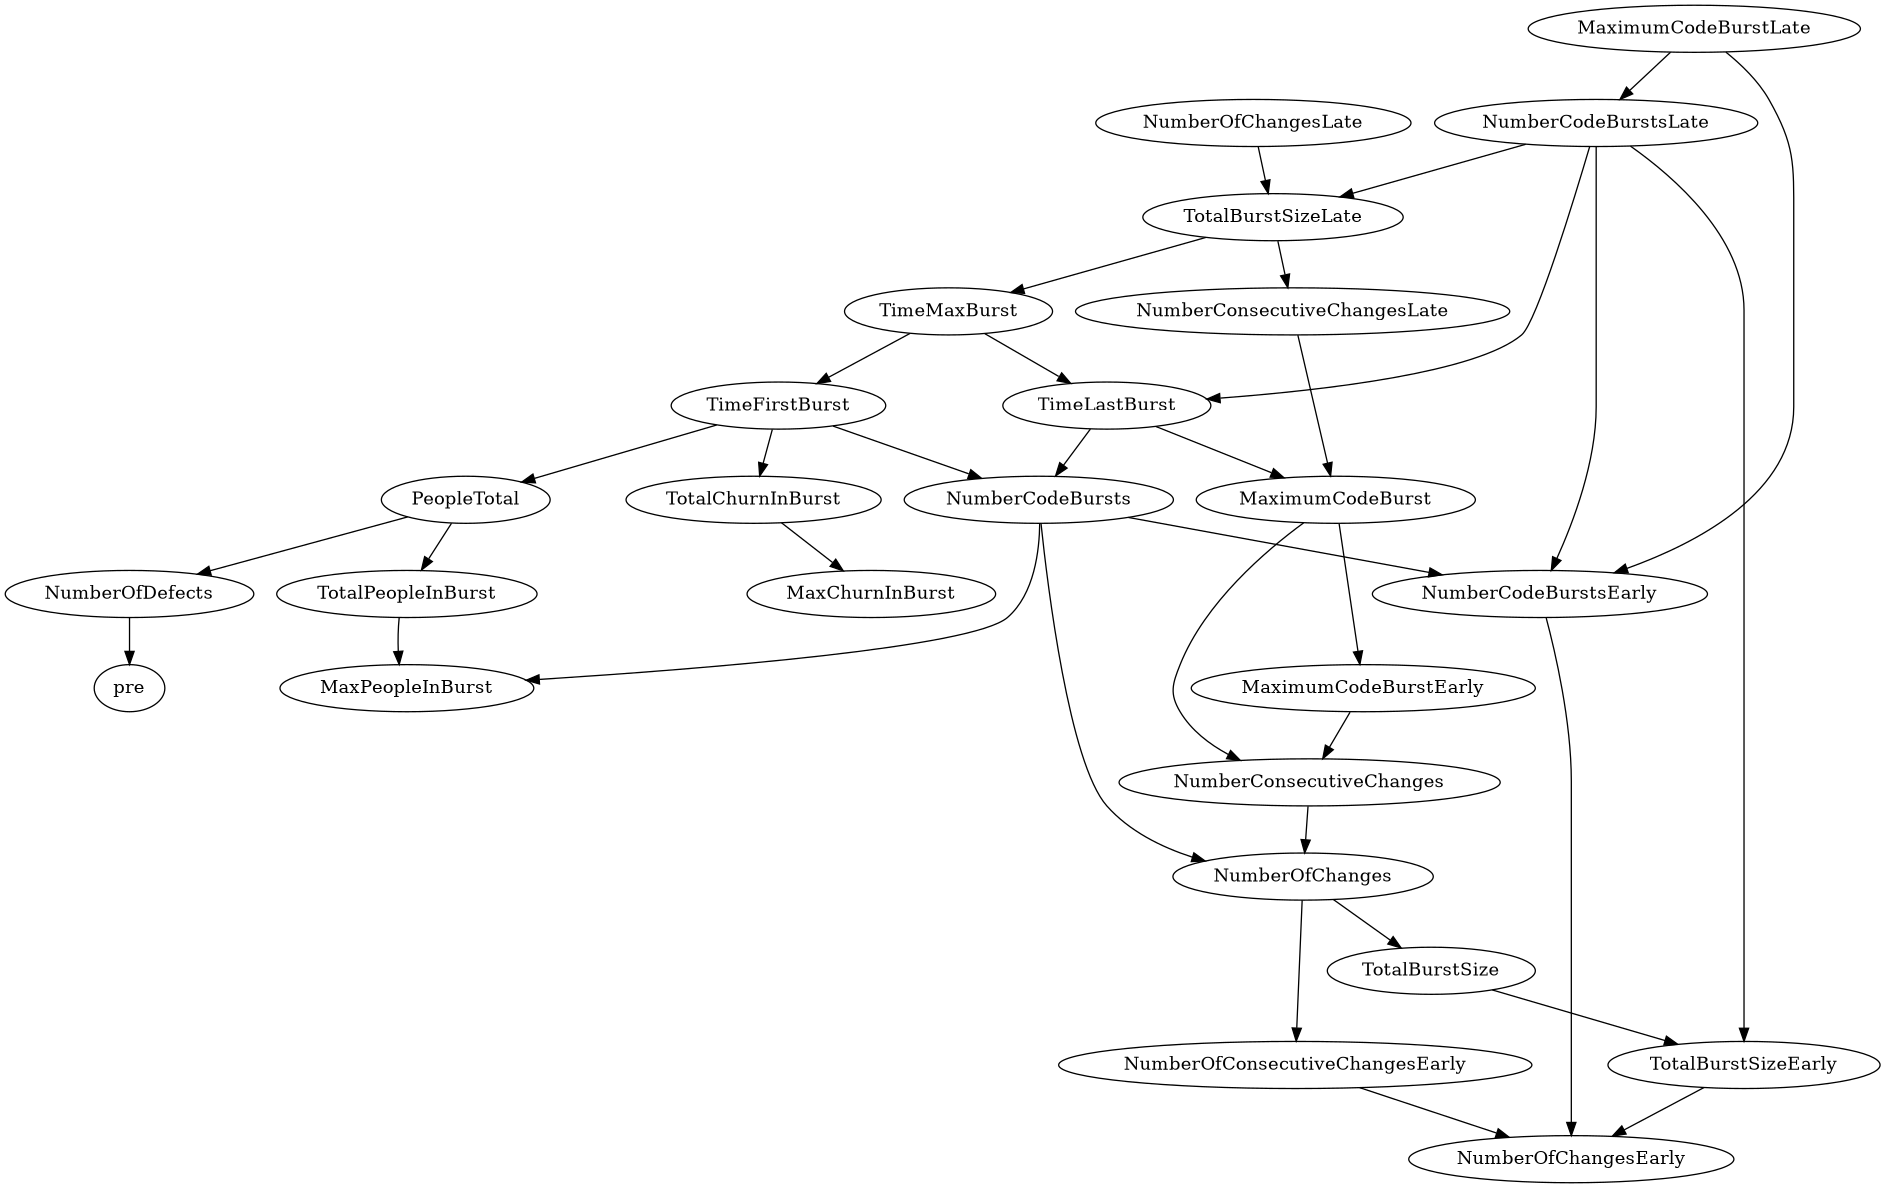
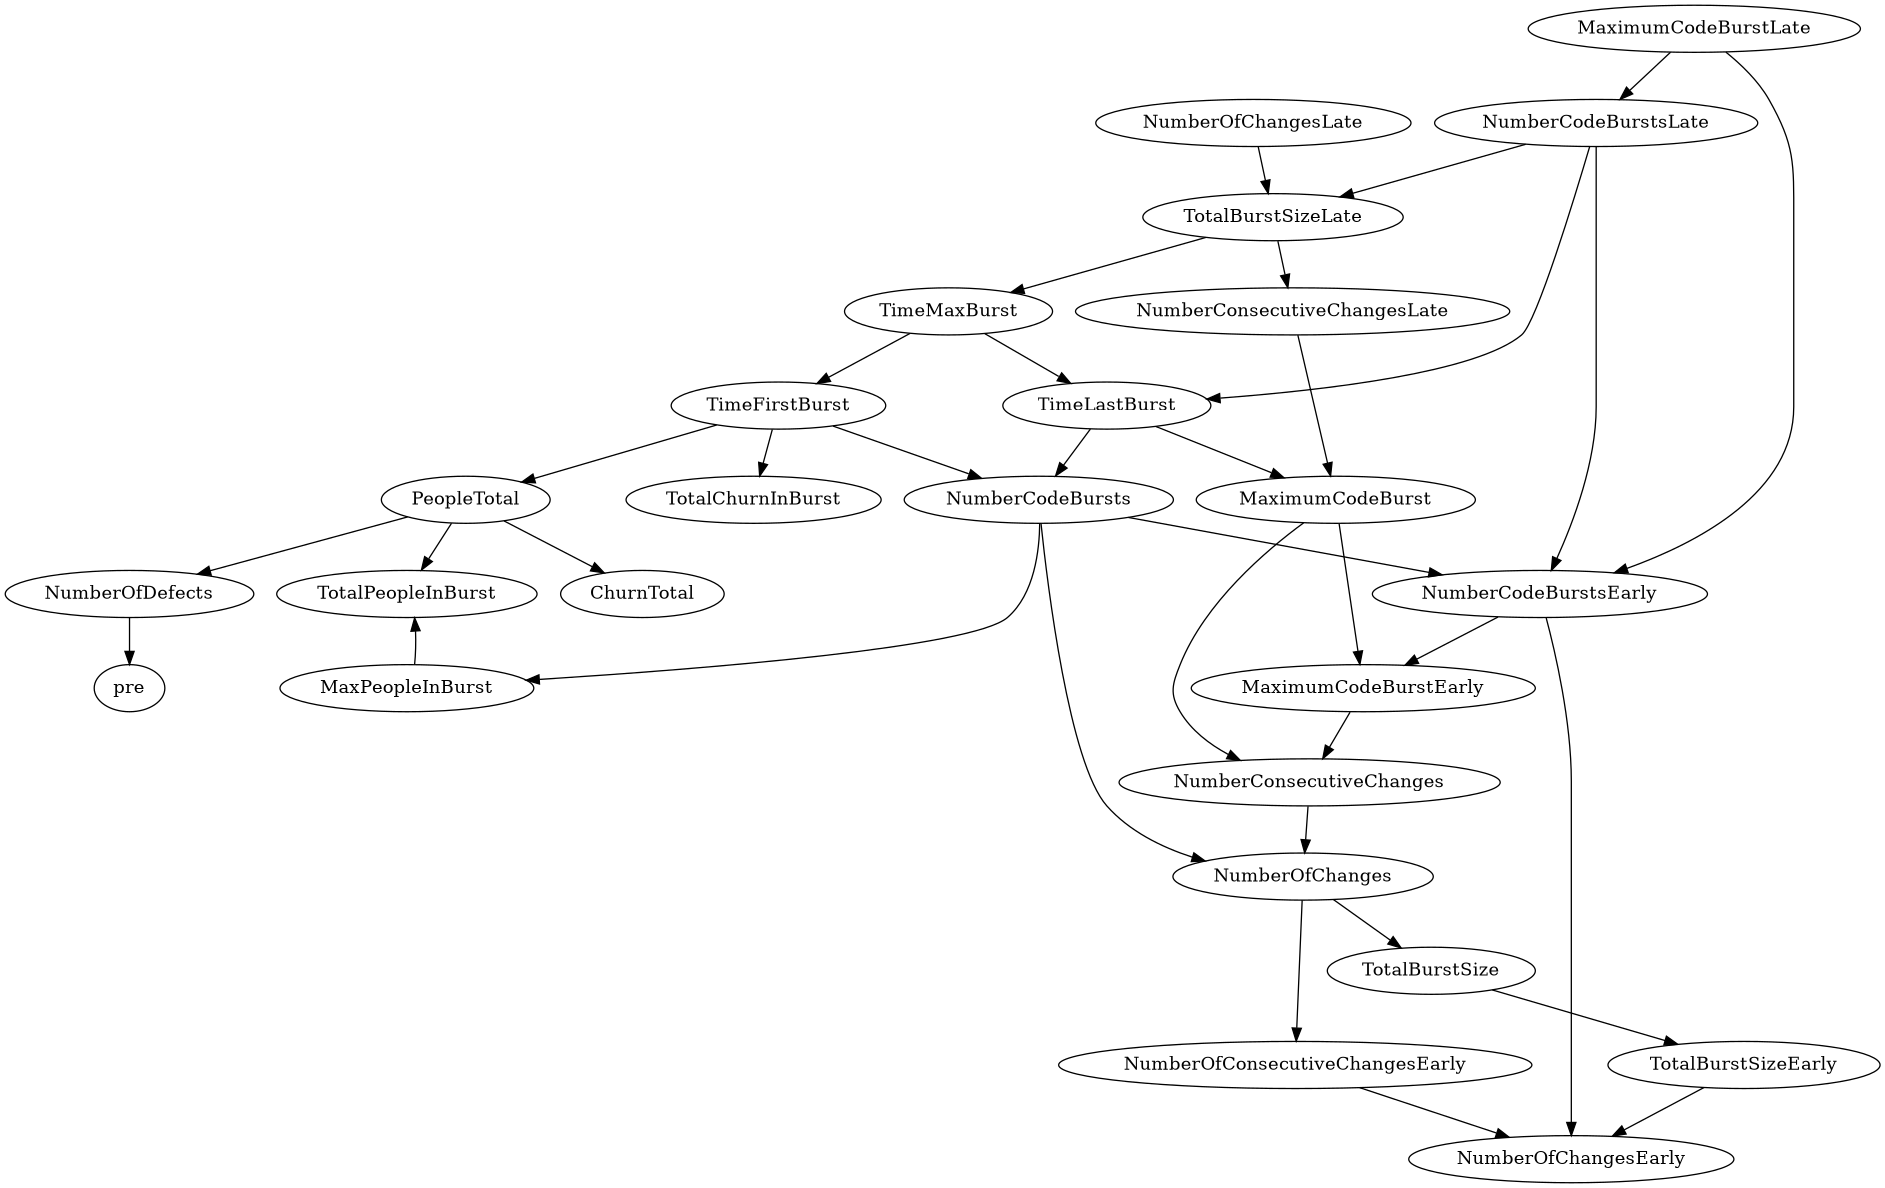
(1744, 566) -> none
none -> (642, 594)
(871, 594) -> none
(398, 635) -> (416, 648)
none -> (1457, 638)
